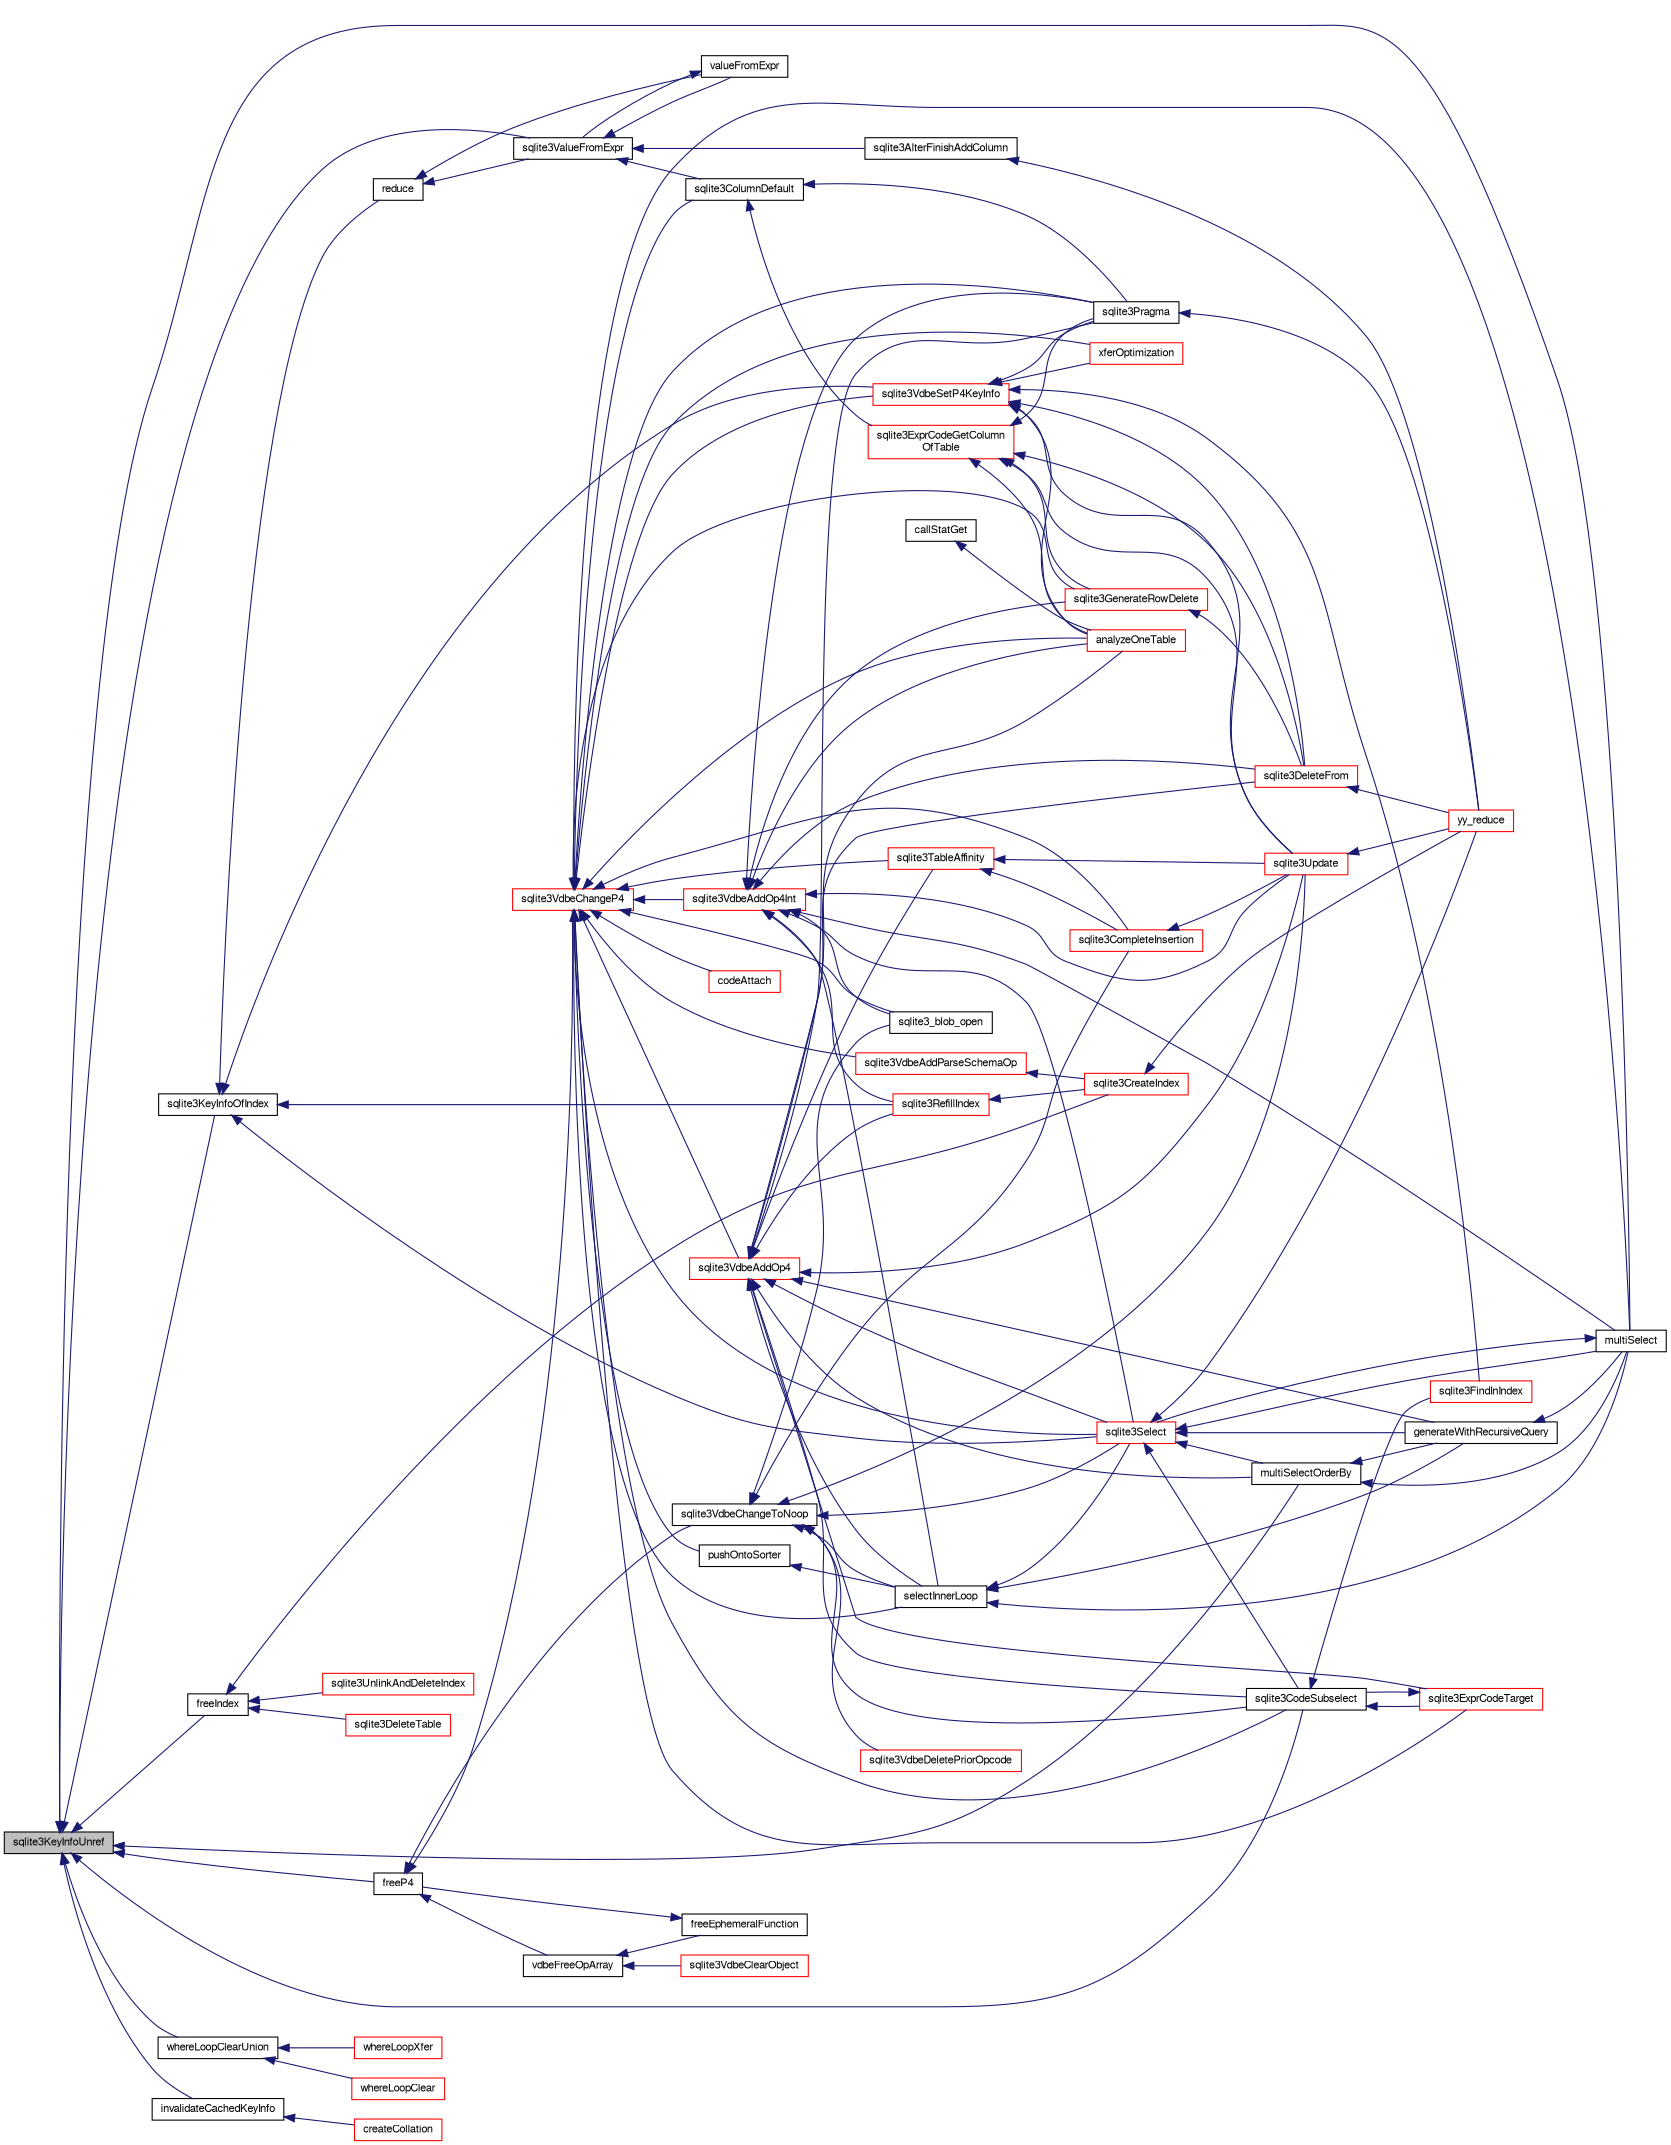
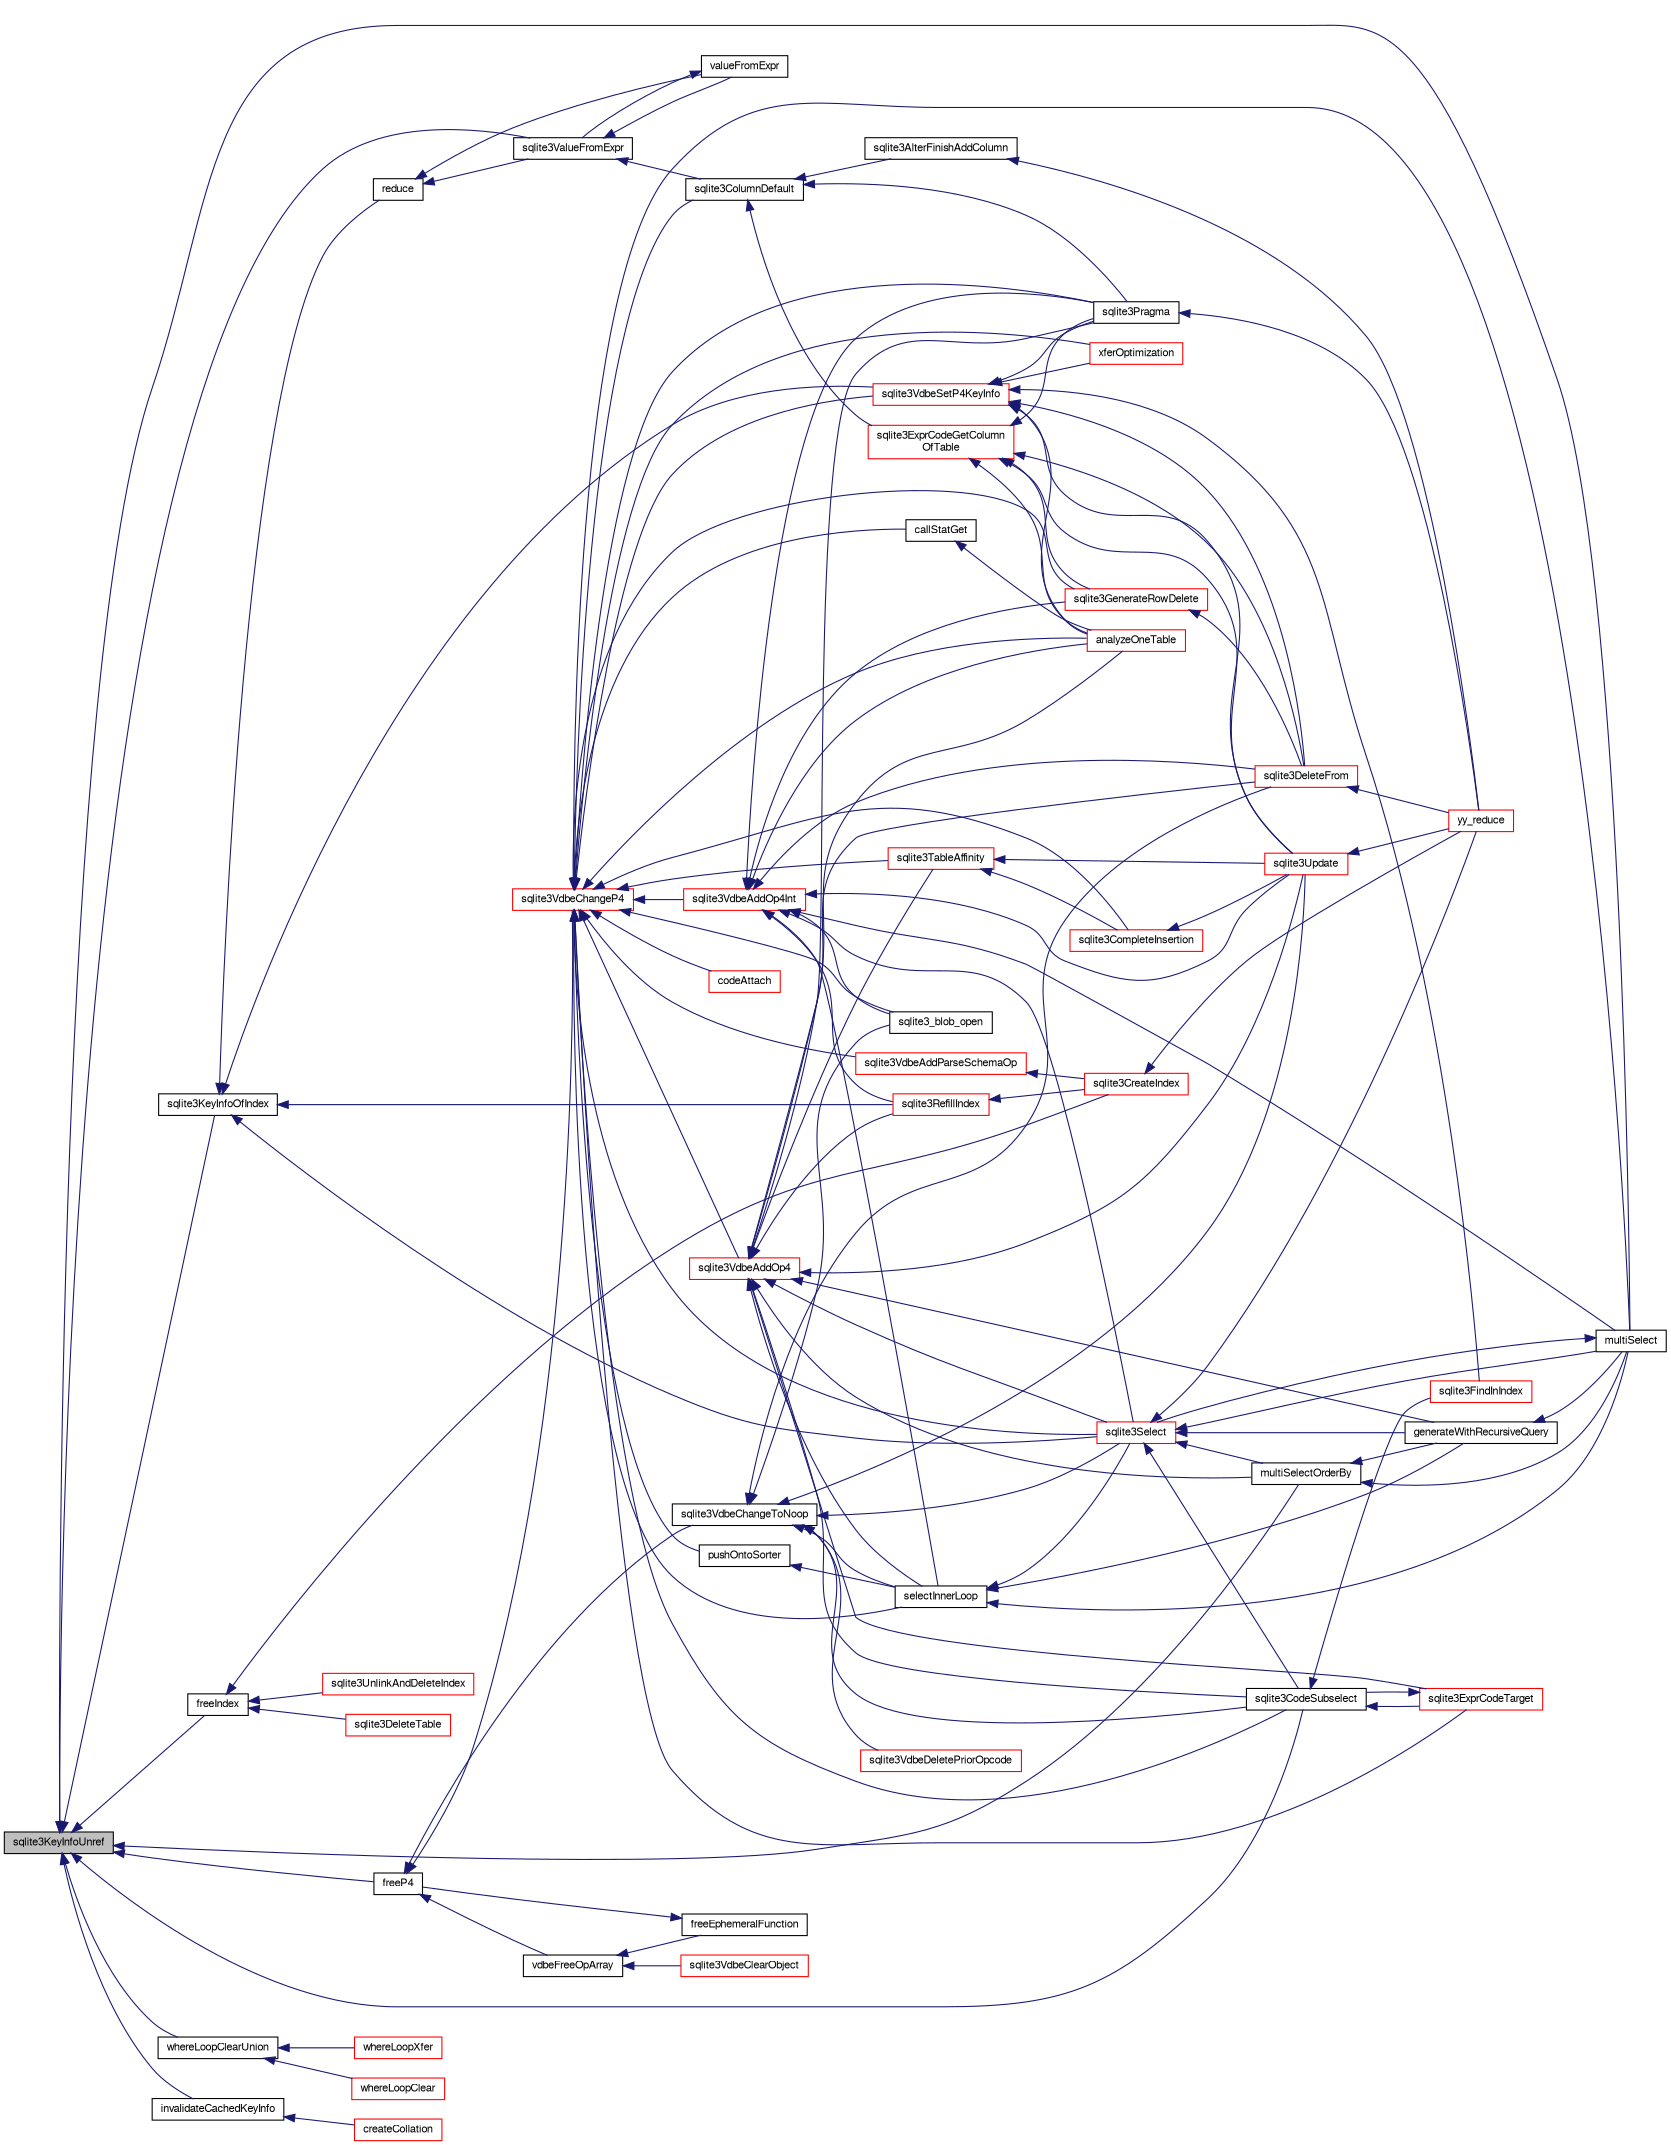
(754, 148) -> (848, 168)
none -> (654, 618)
(962, 1235) -> (1018, 1135)
